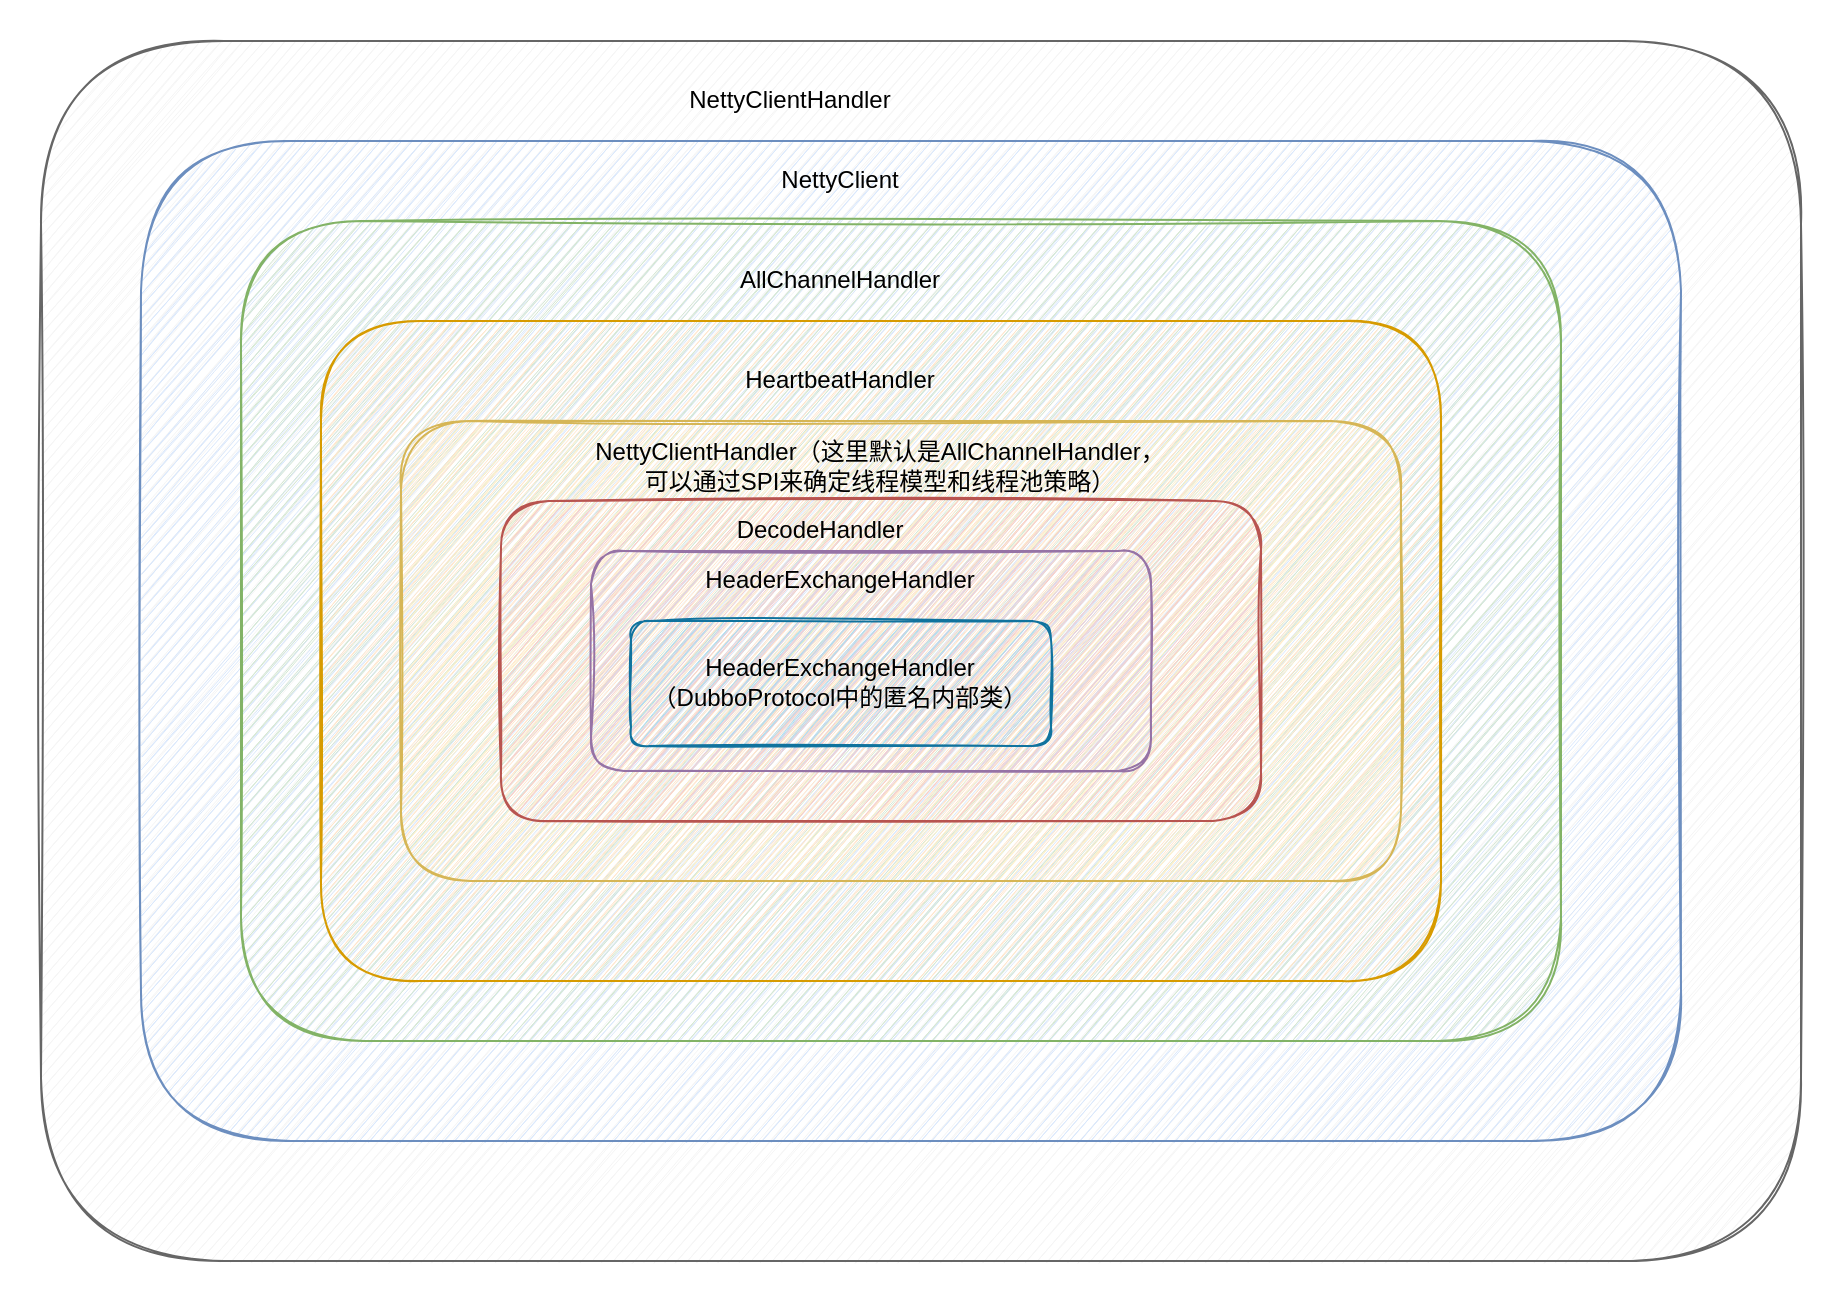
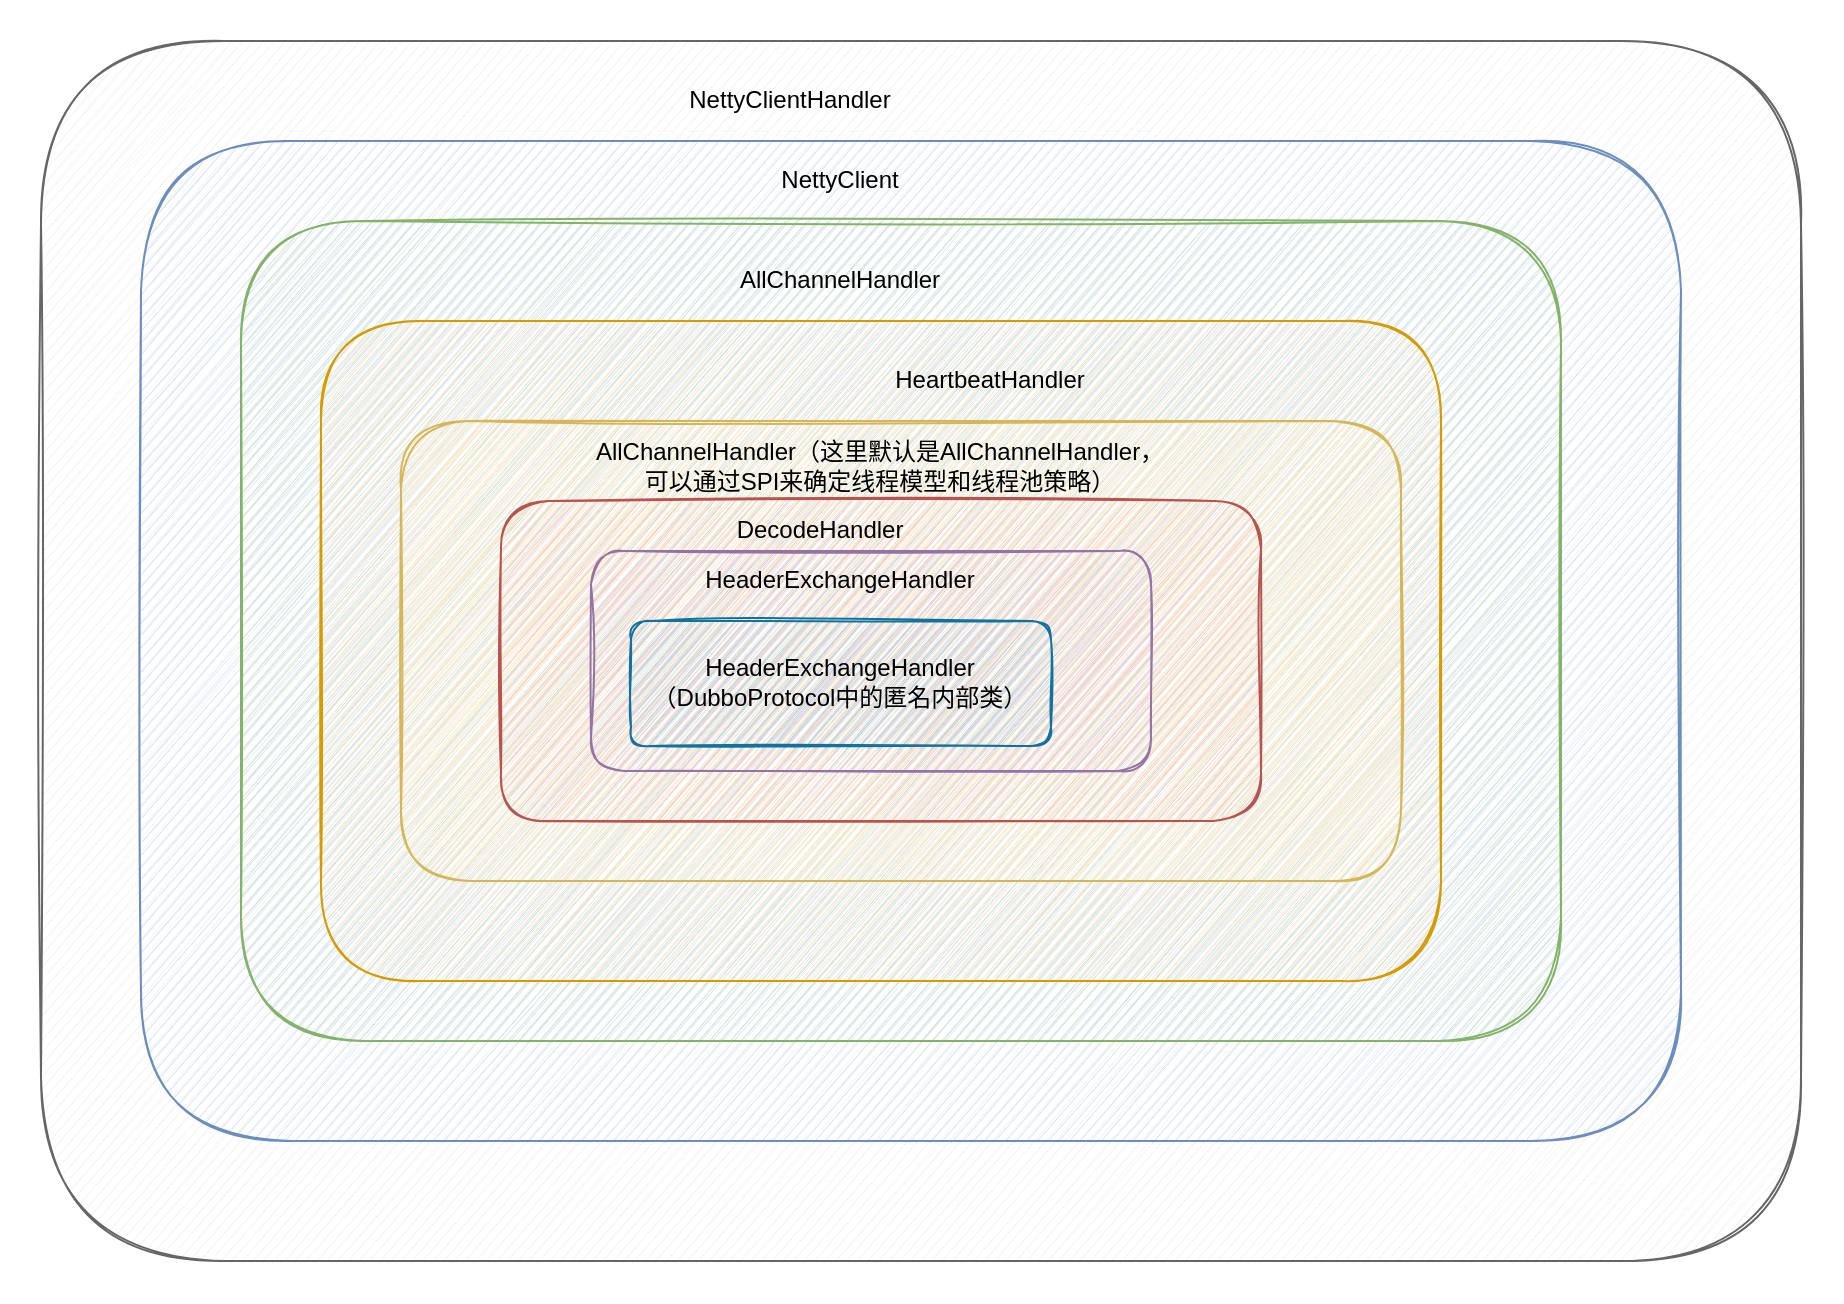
(841, 381) -> (991, 381)
(881, 467) -> (881, 467)
